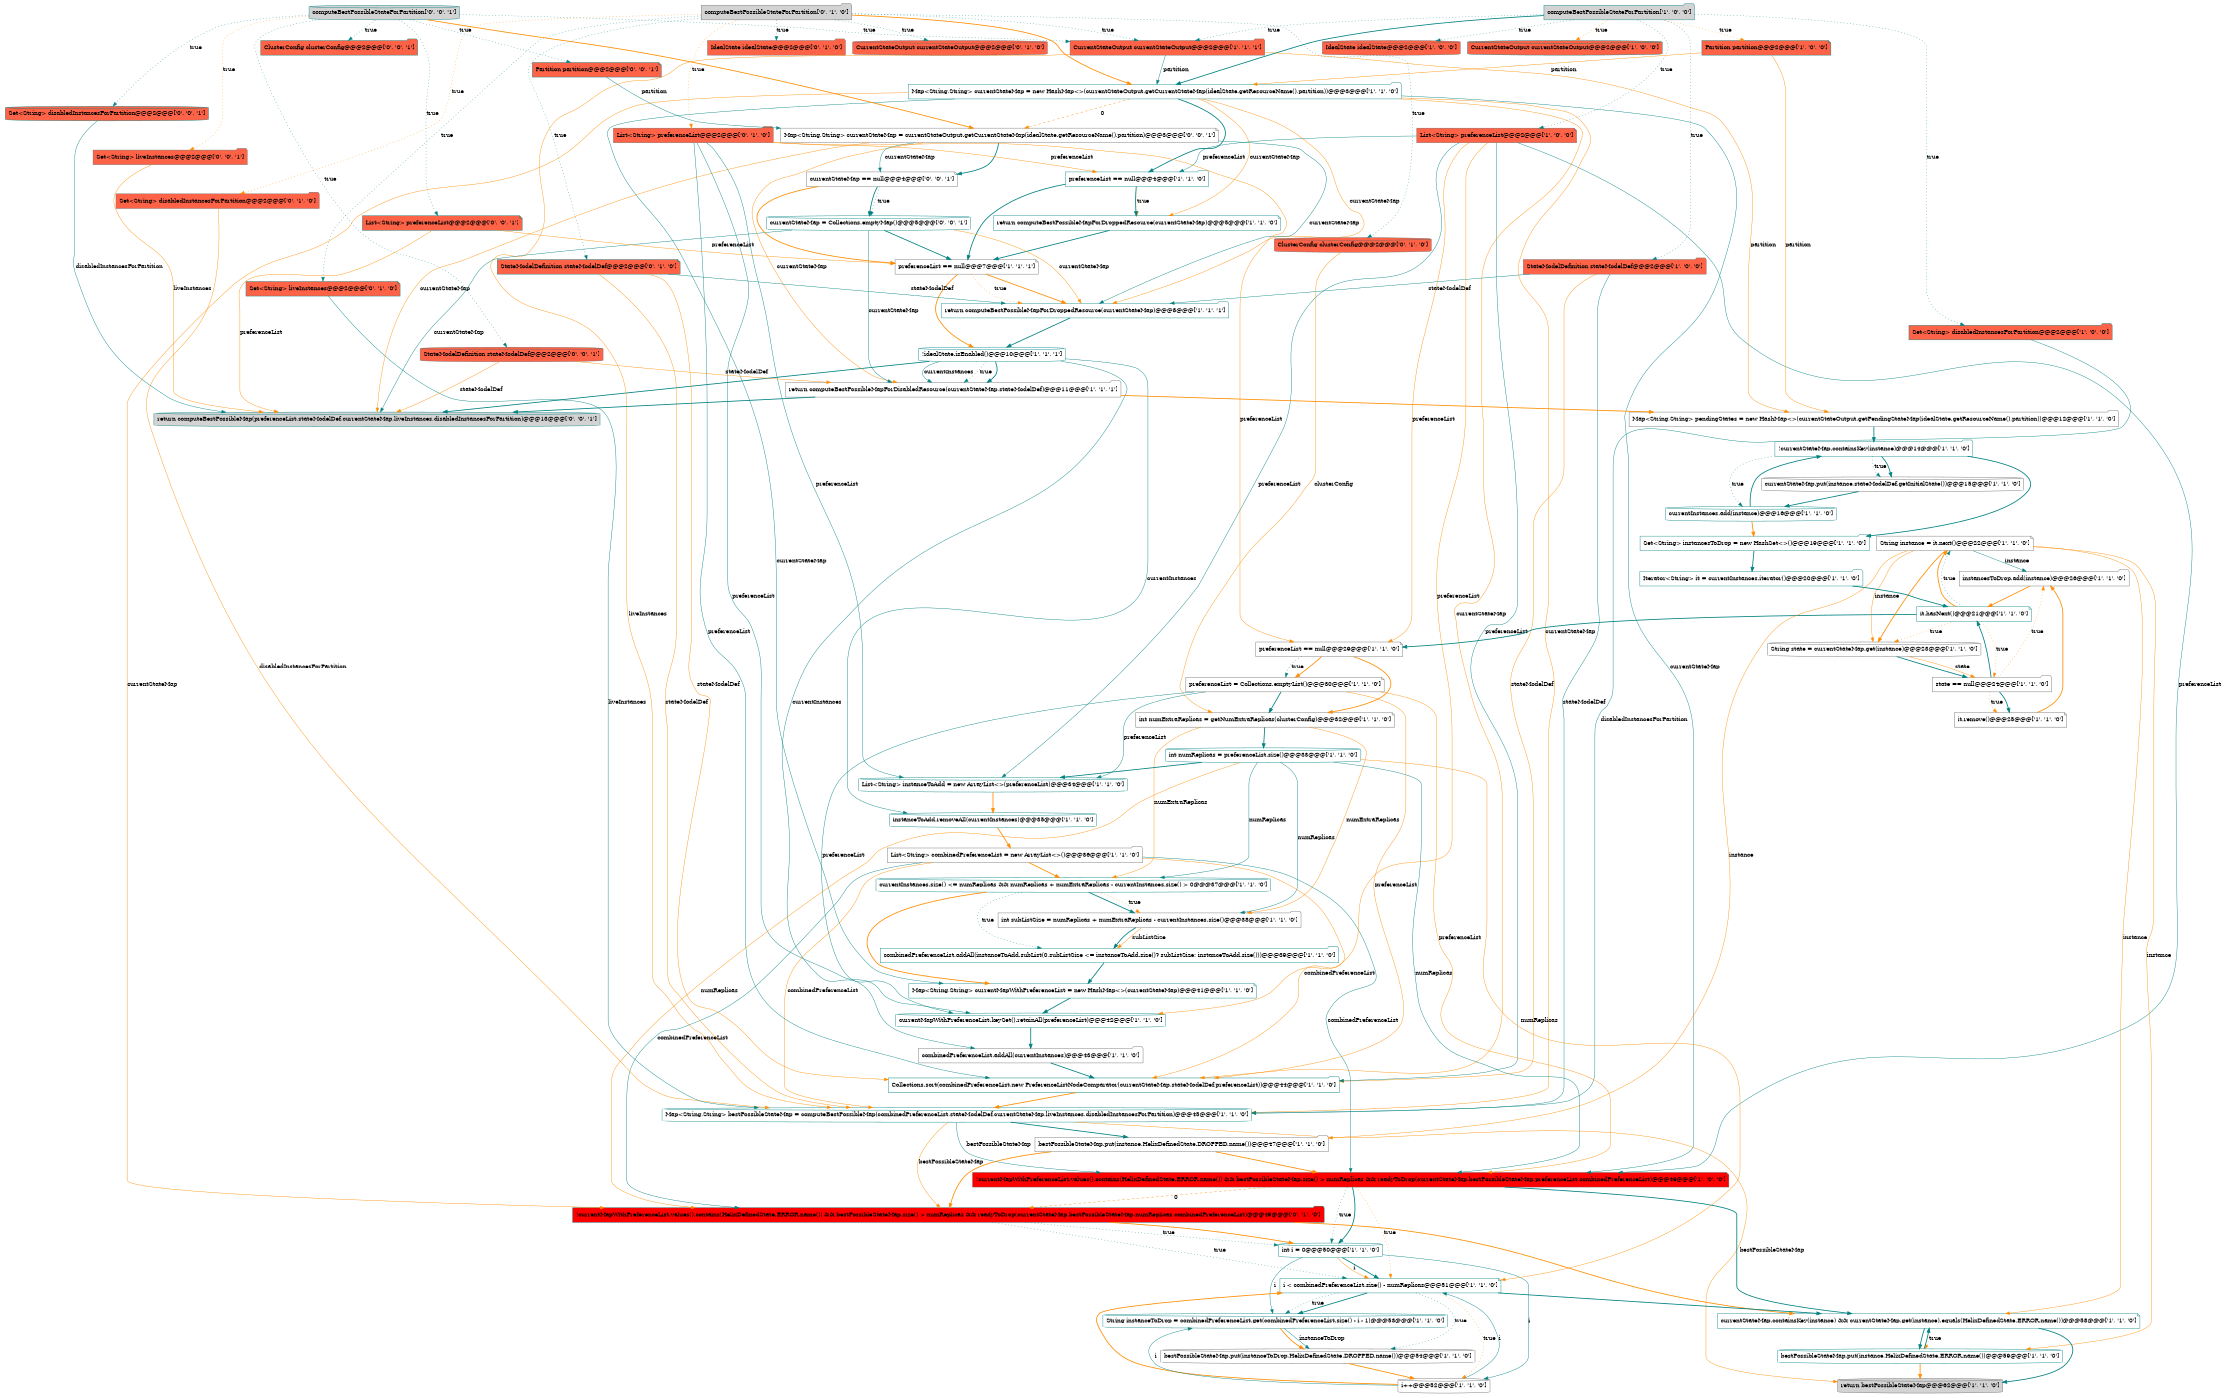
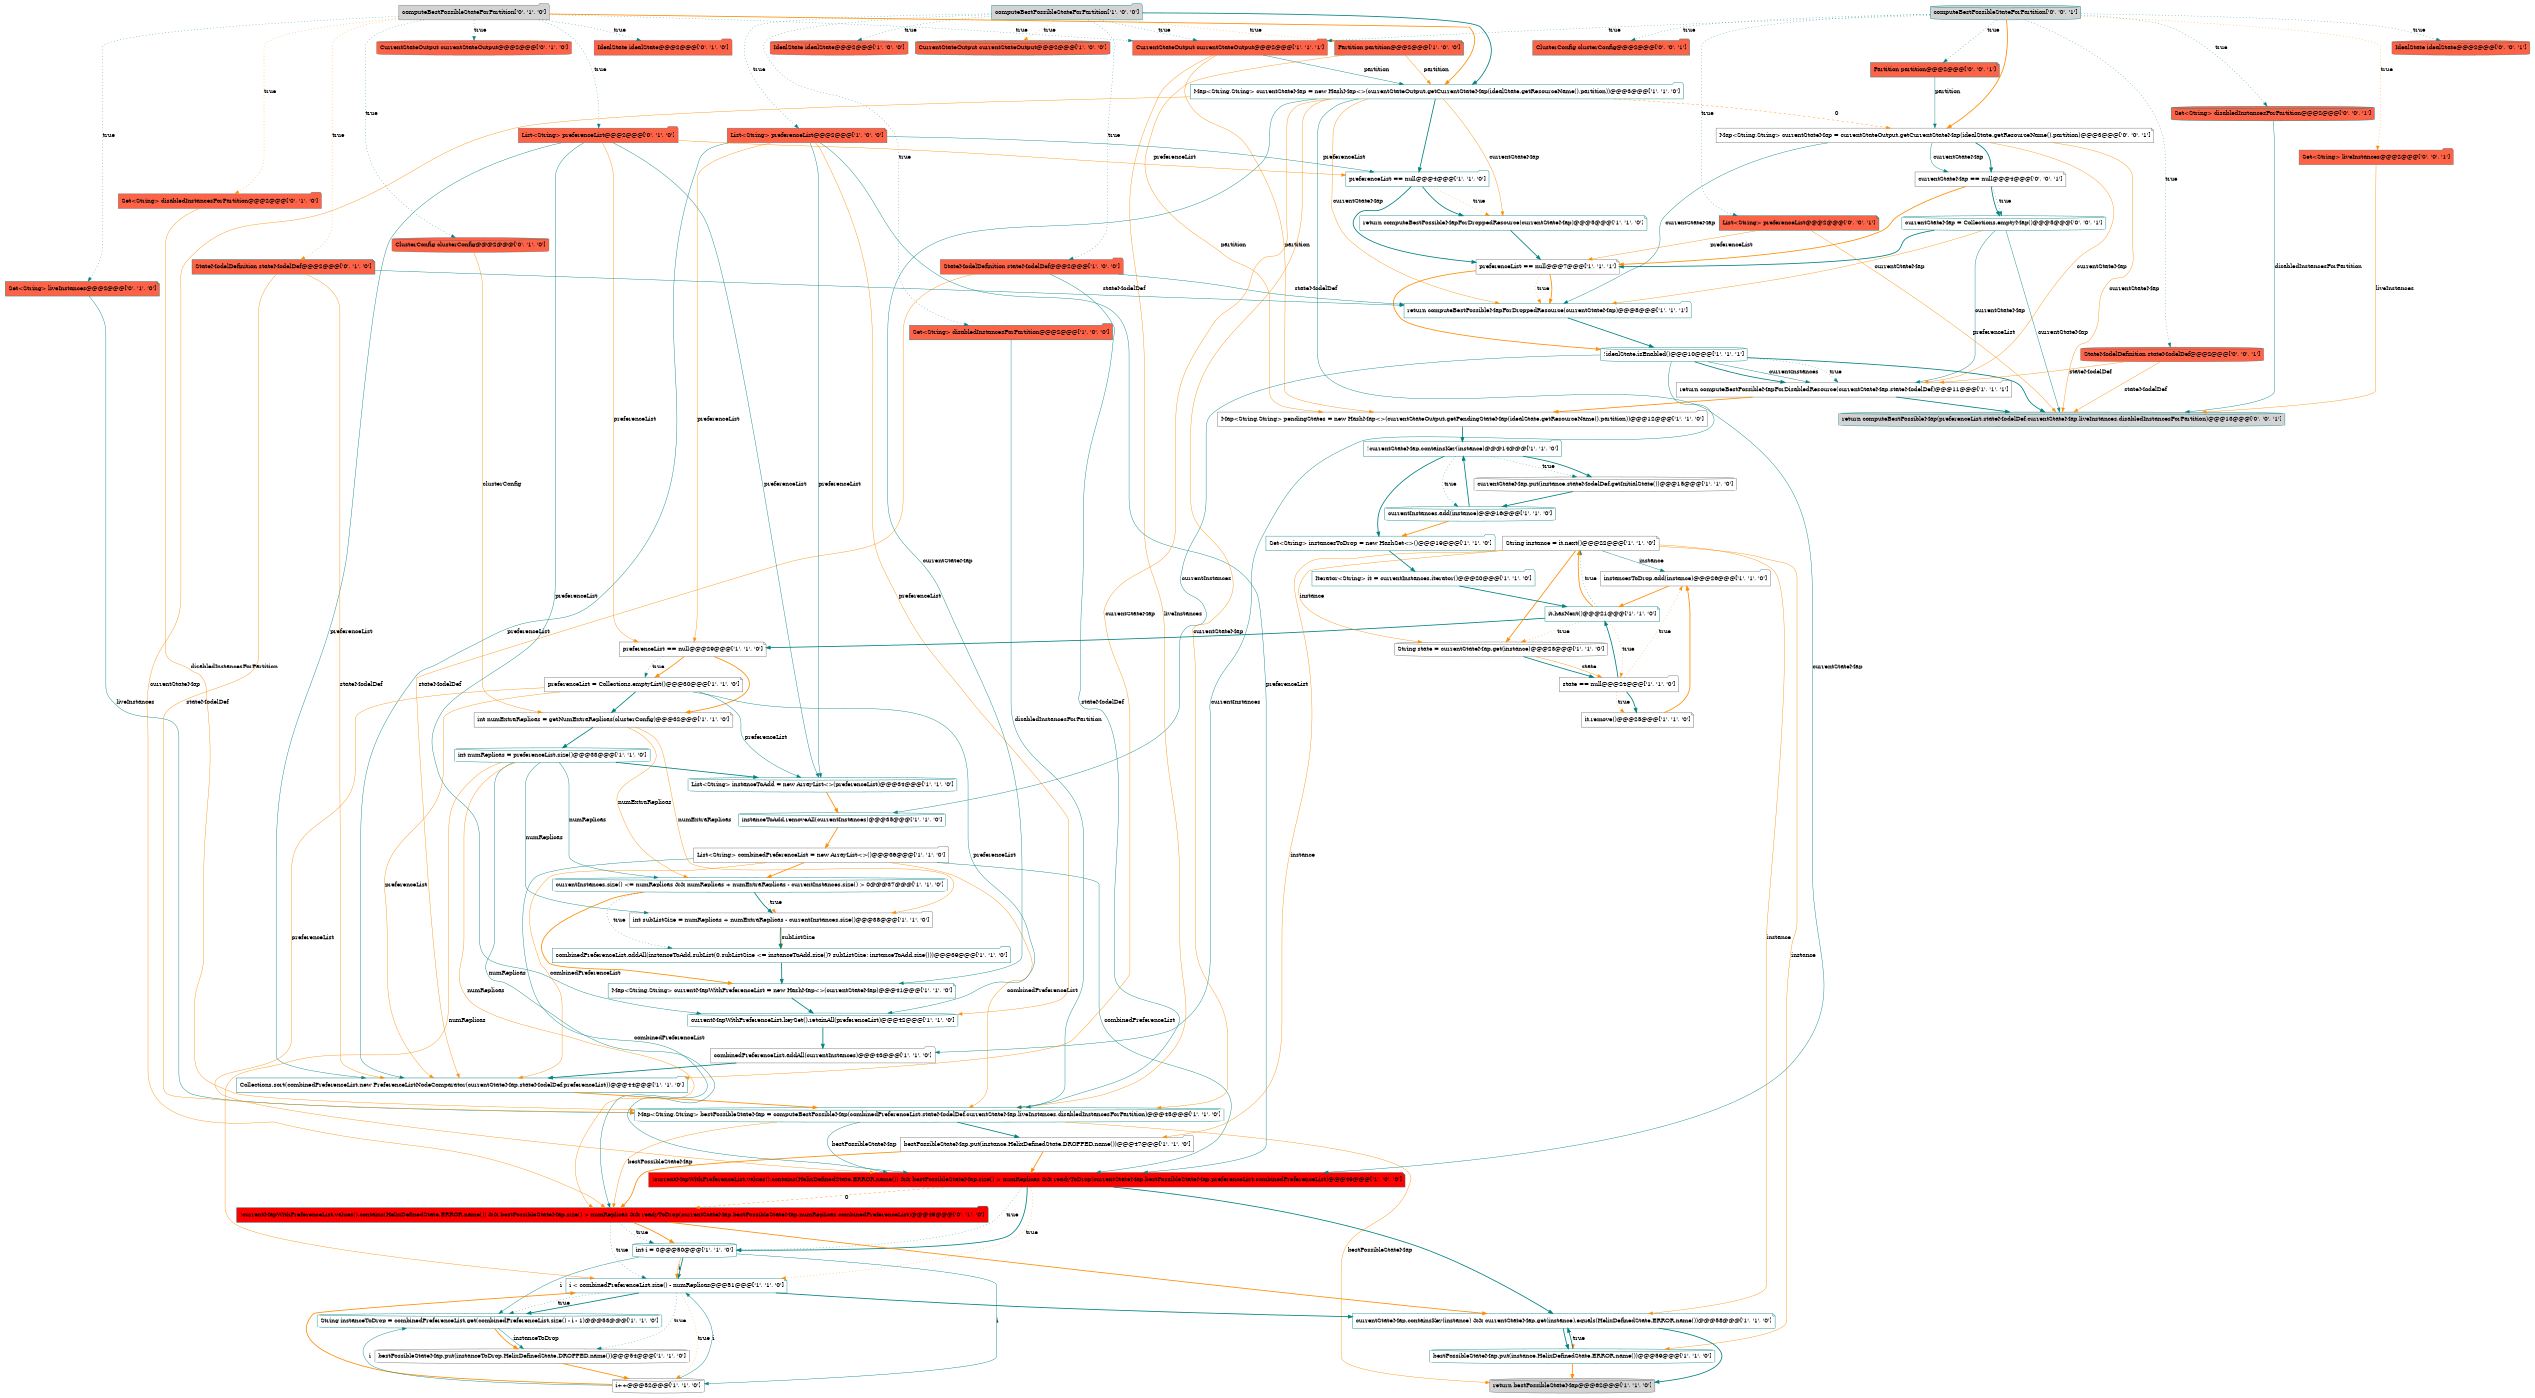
none -> (2461, 48)
(694, 58) -> (588, 60)
(529, 74) -> (332, 120)
